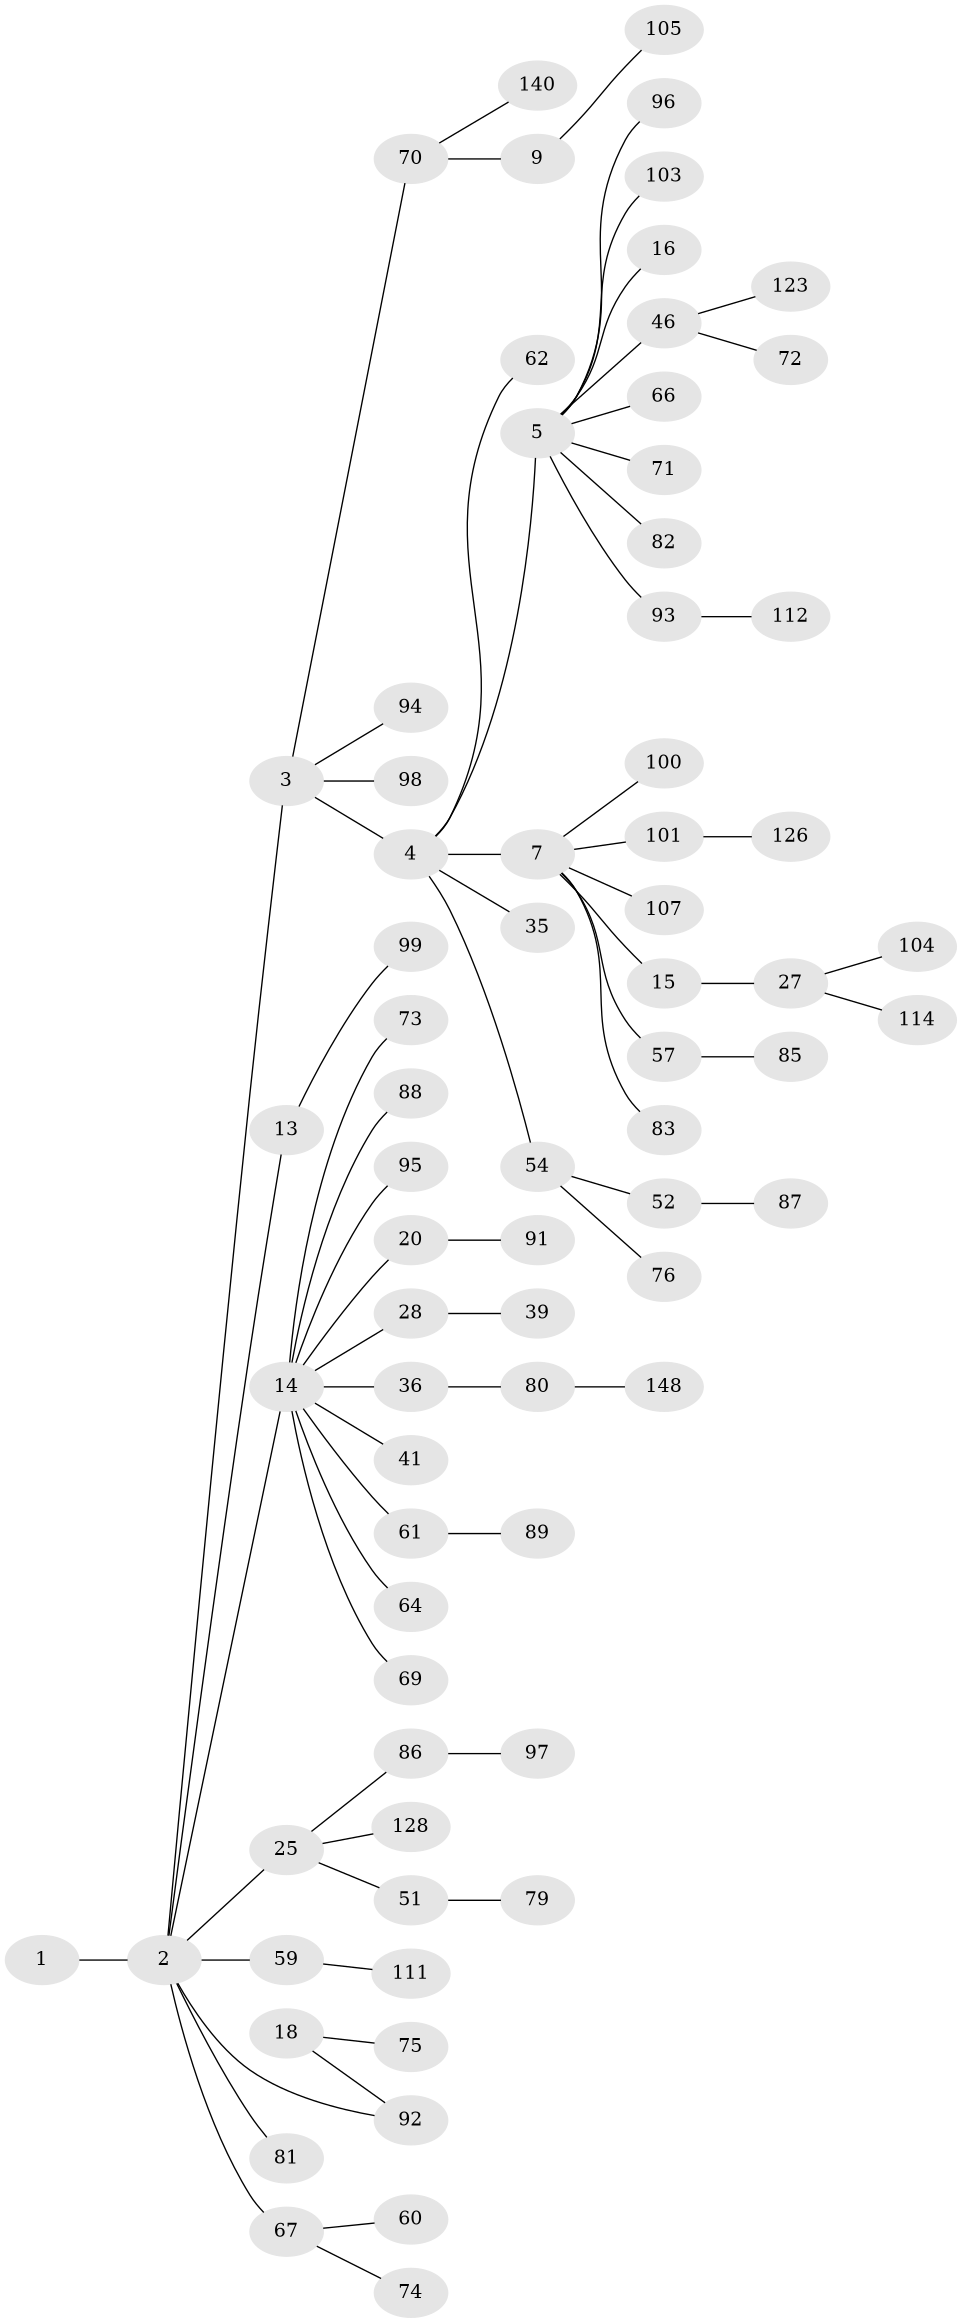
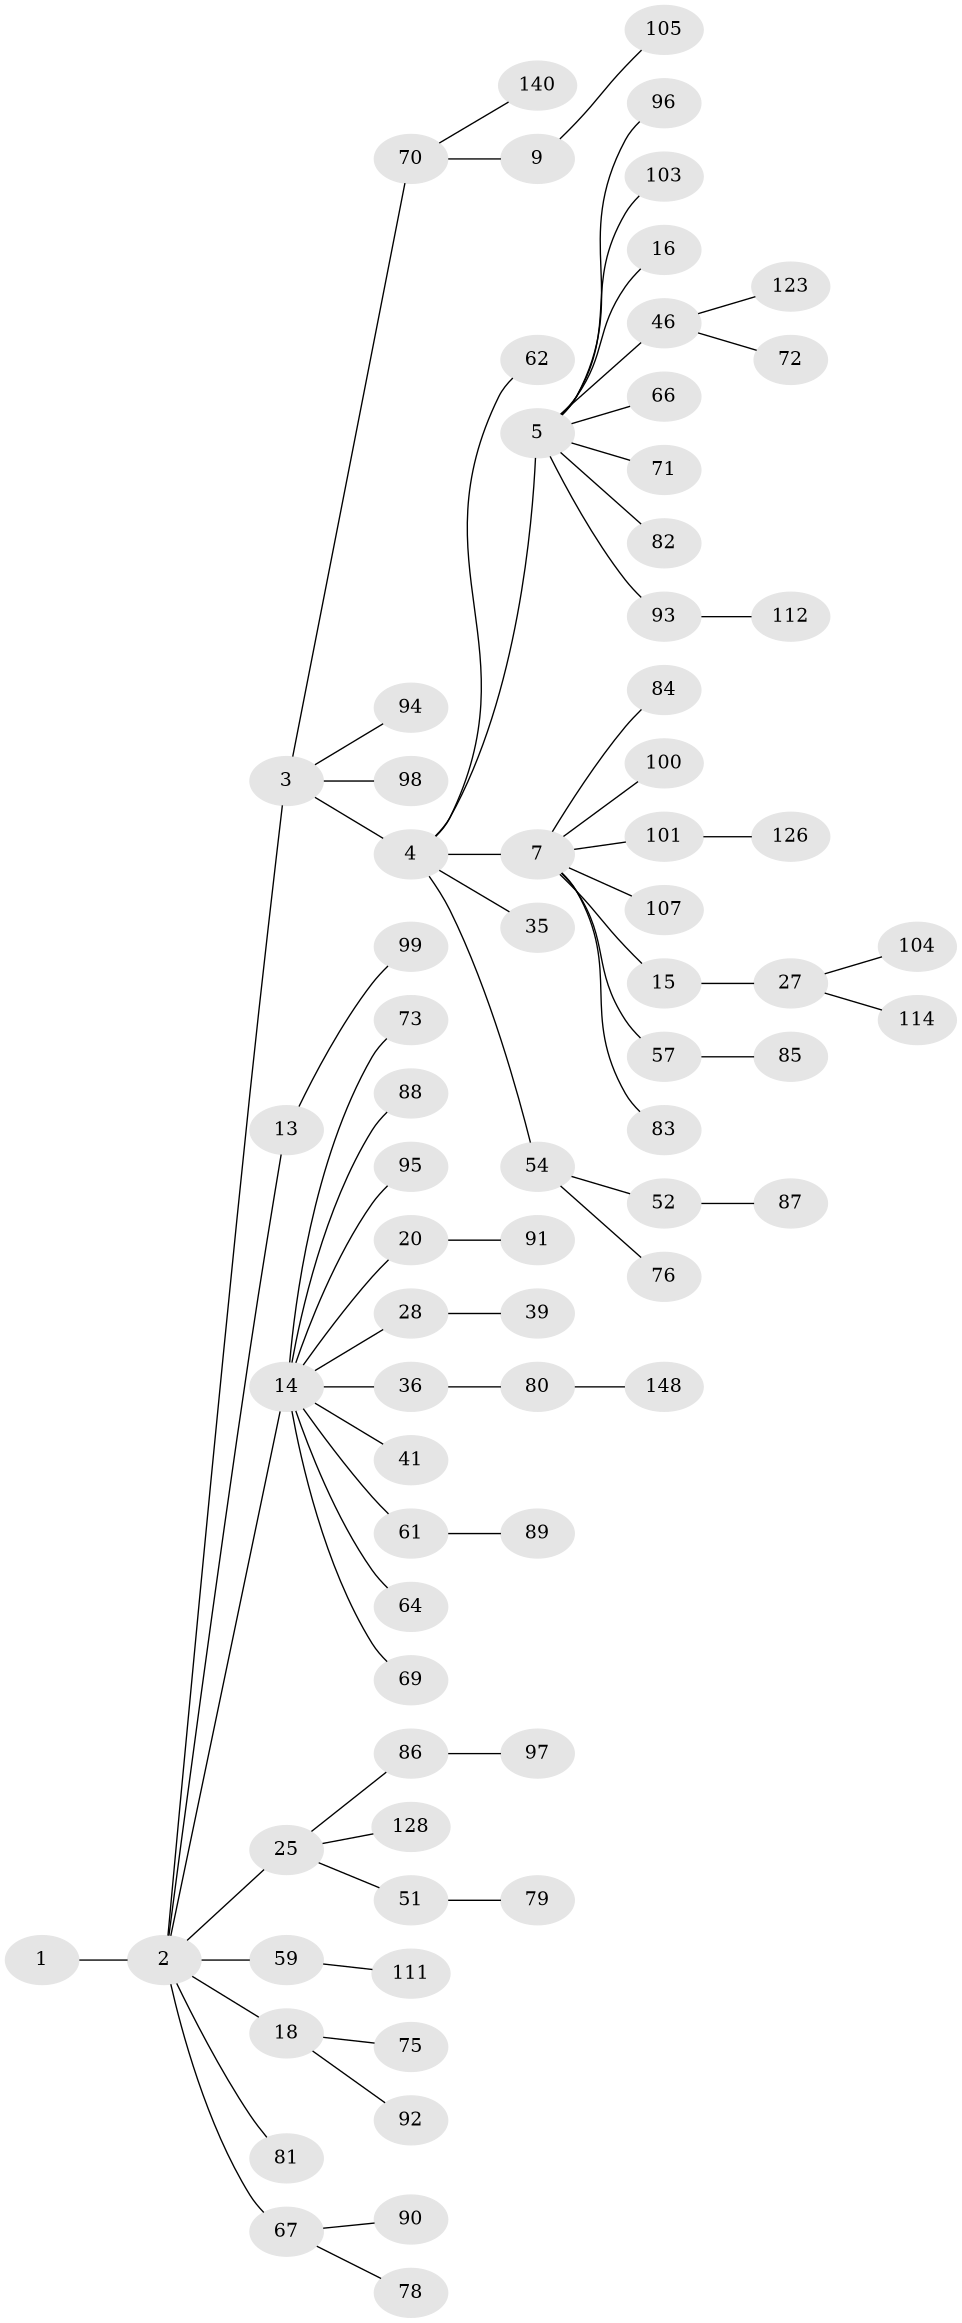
none -> (664, 690)
(258, 2075) -> (226, 1997)
(411, 2220) -> (411, 2220)
(411, 2293) -> (411, 2293)
